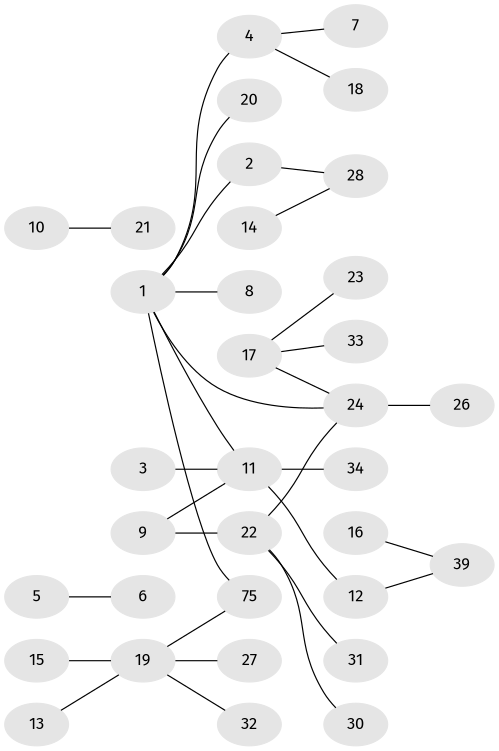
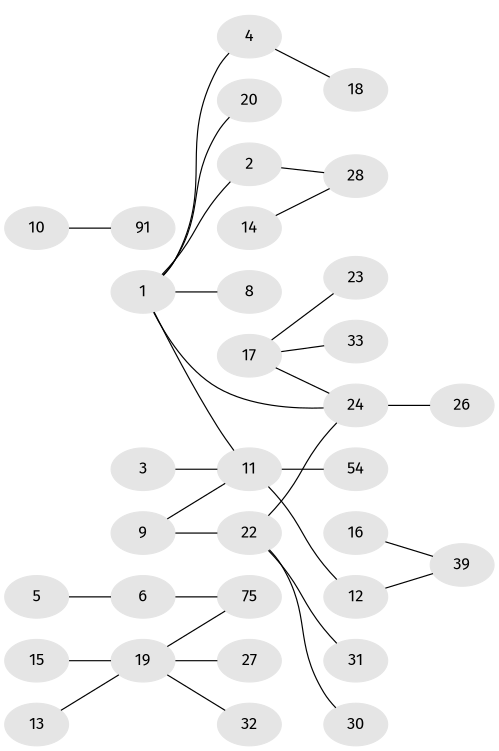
(356, 26) -> none
(143, 228) -> (143, 228)
(180, 450) -> (196, 597)
(356, 469) -> (356, 469)
